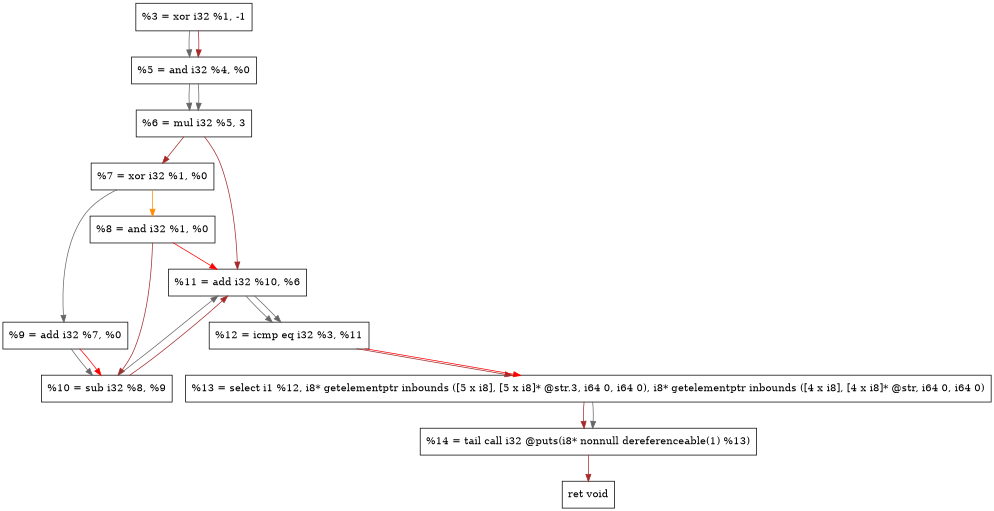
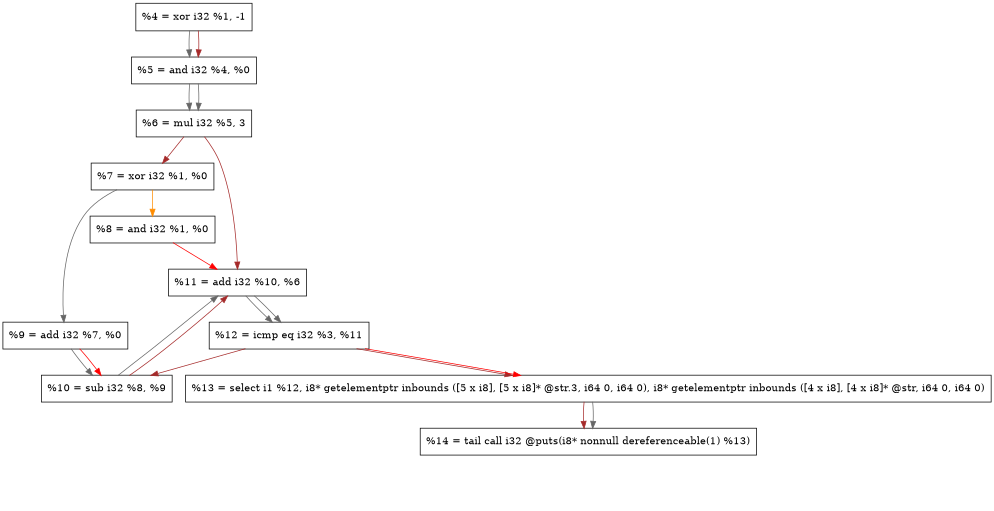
(194, 17) -> (194, 17)
(146, 309) -> (202, 361)
(588, 495) -> none
